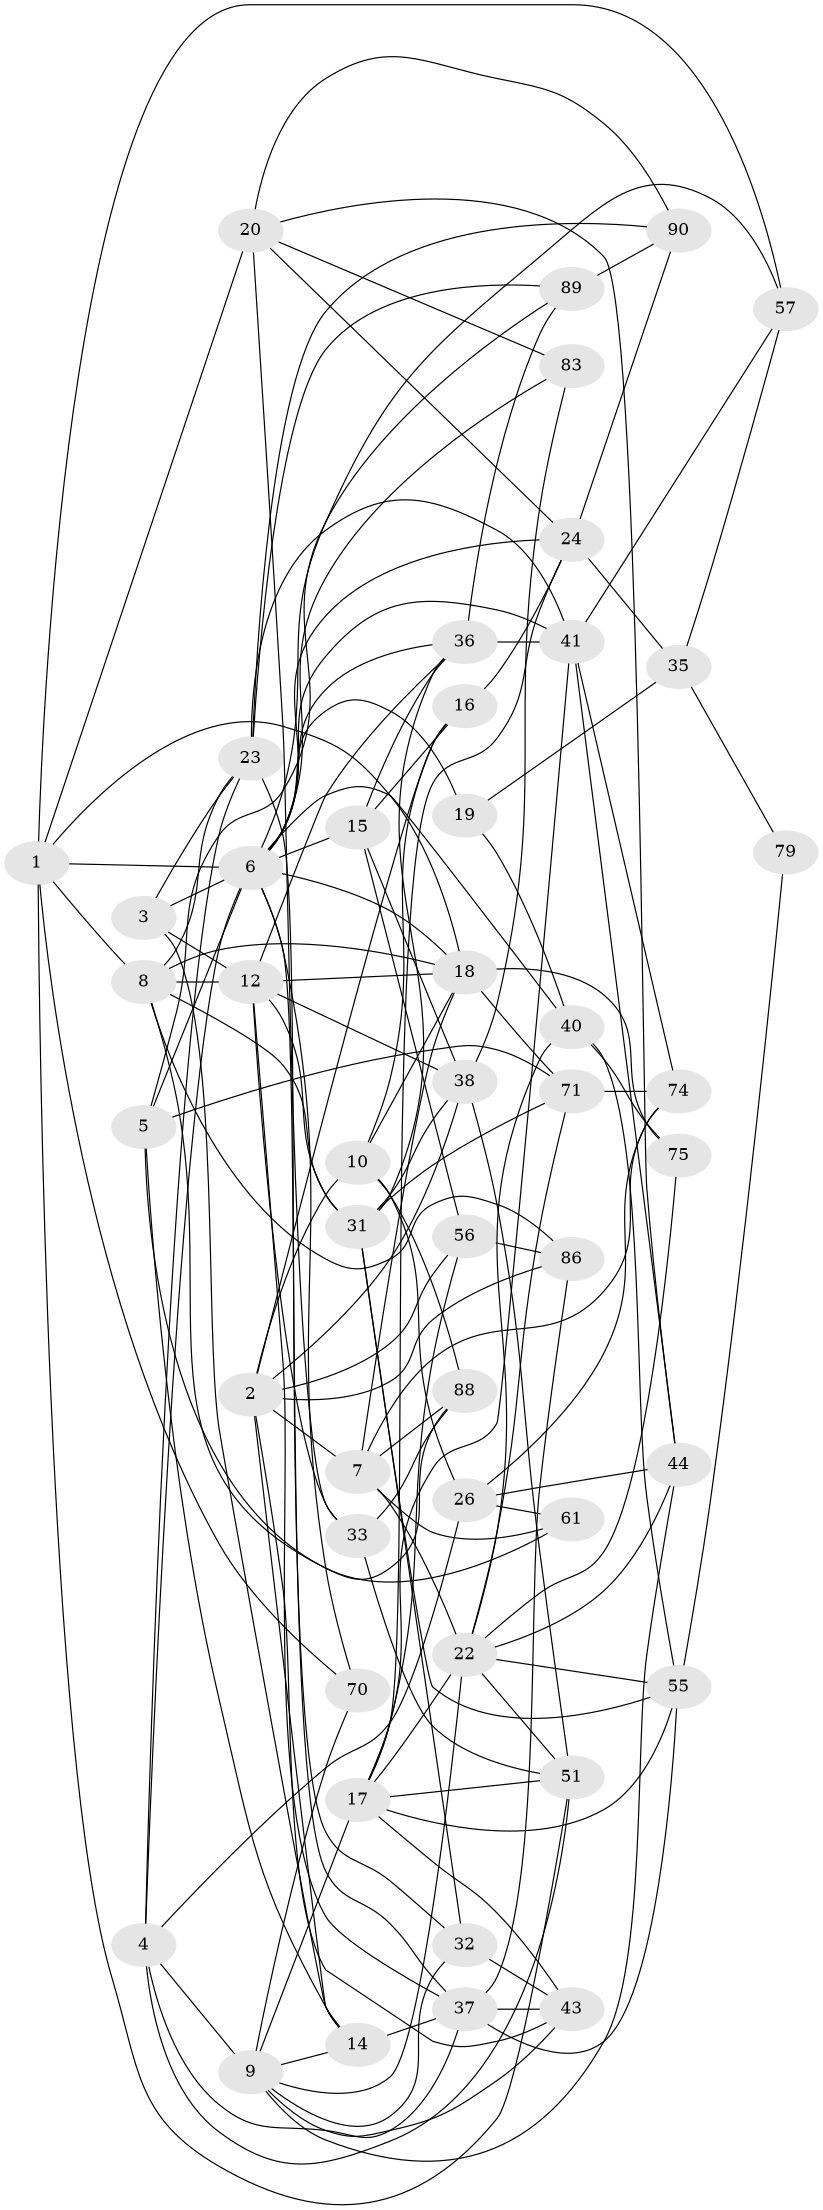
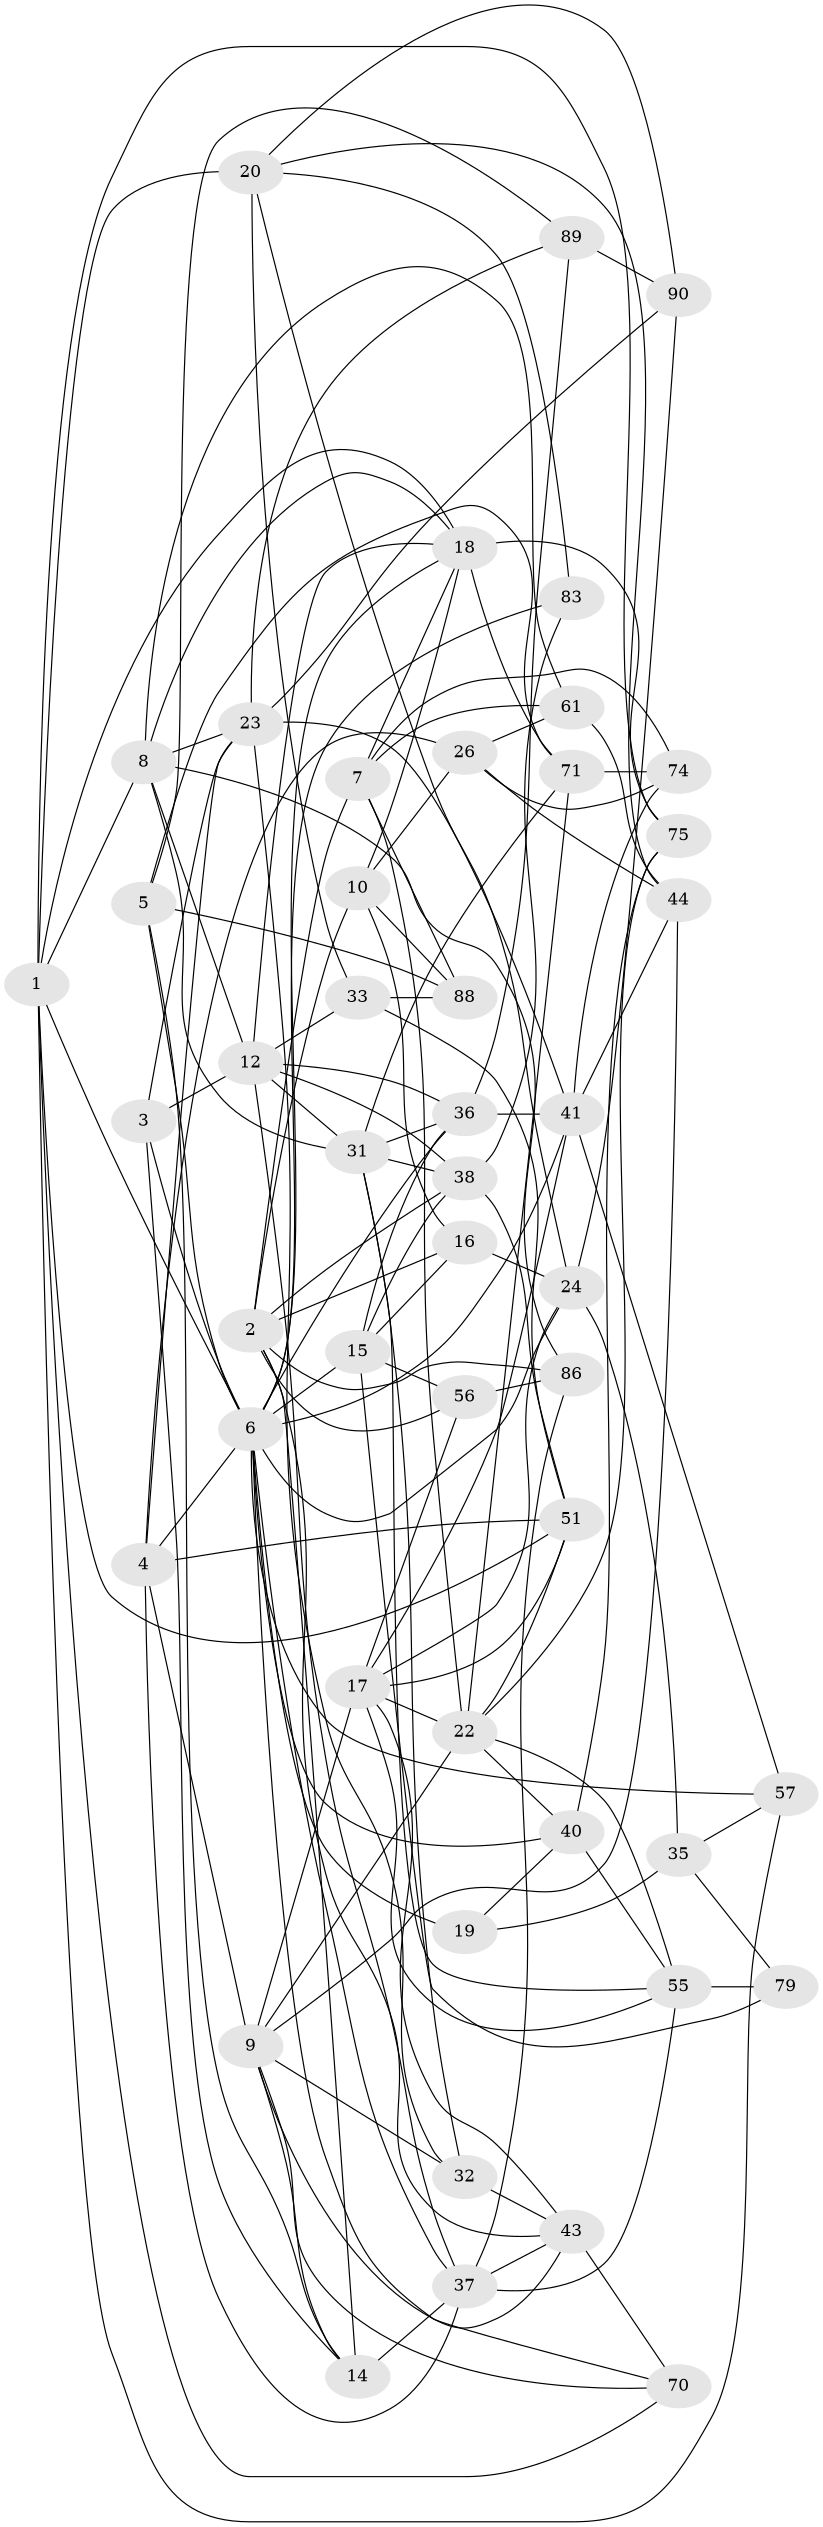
none -> (288, 46)
(604, 1590) -> (622, 787)
none -> (441, 1996)
none -> (625, 2309)
